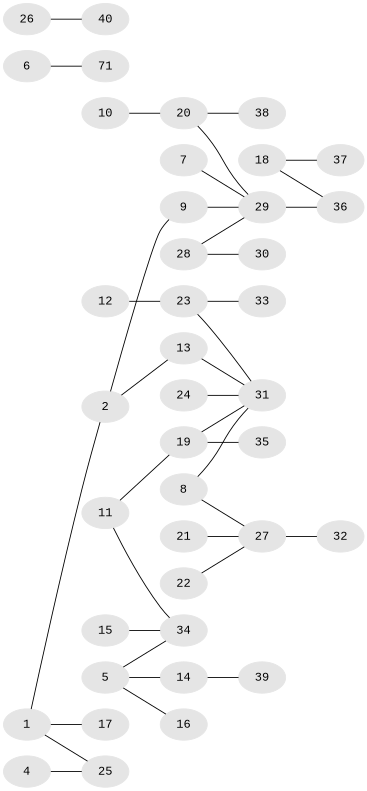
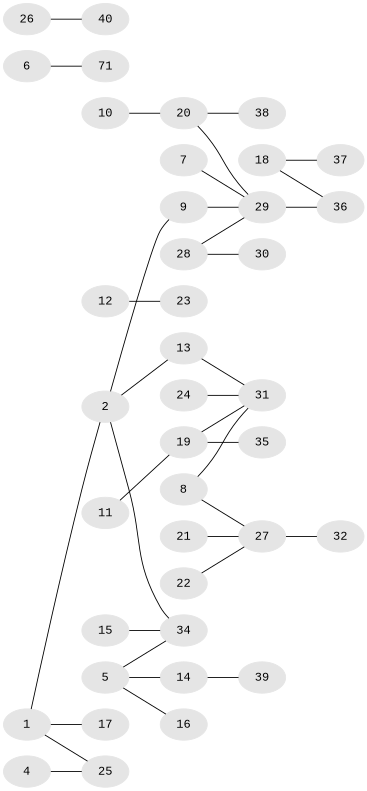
(262, 301) -> none
(225, 347) -> none
(139, 575) -> (136, 522)
